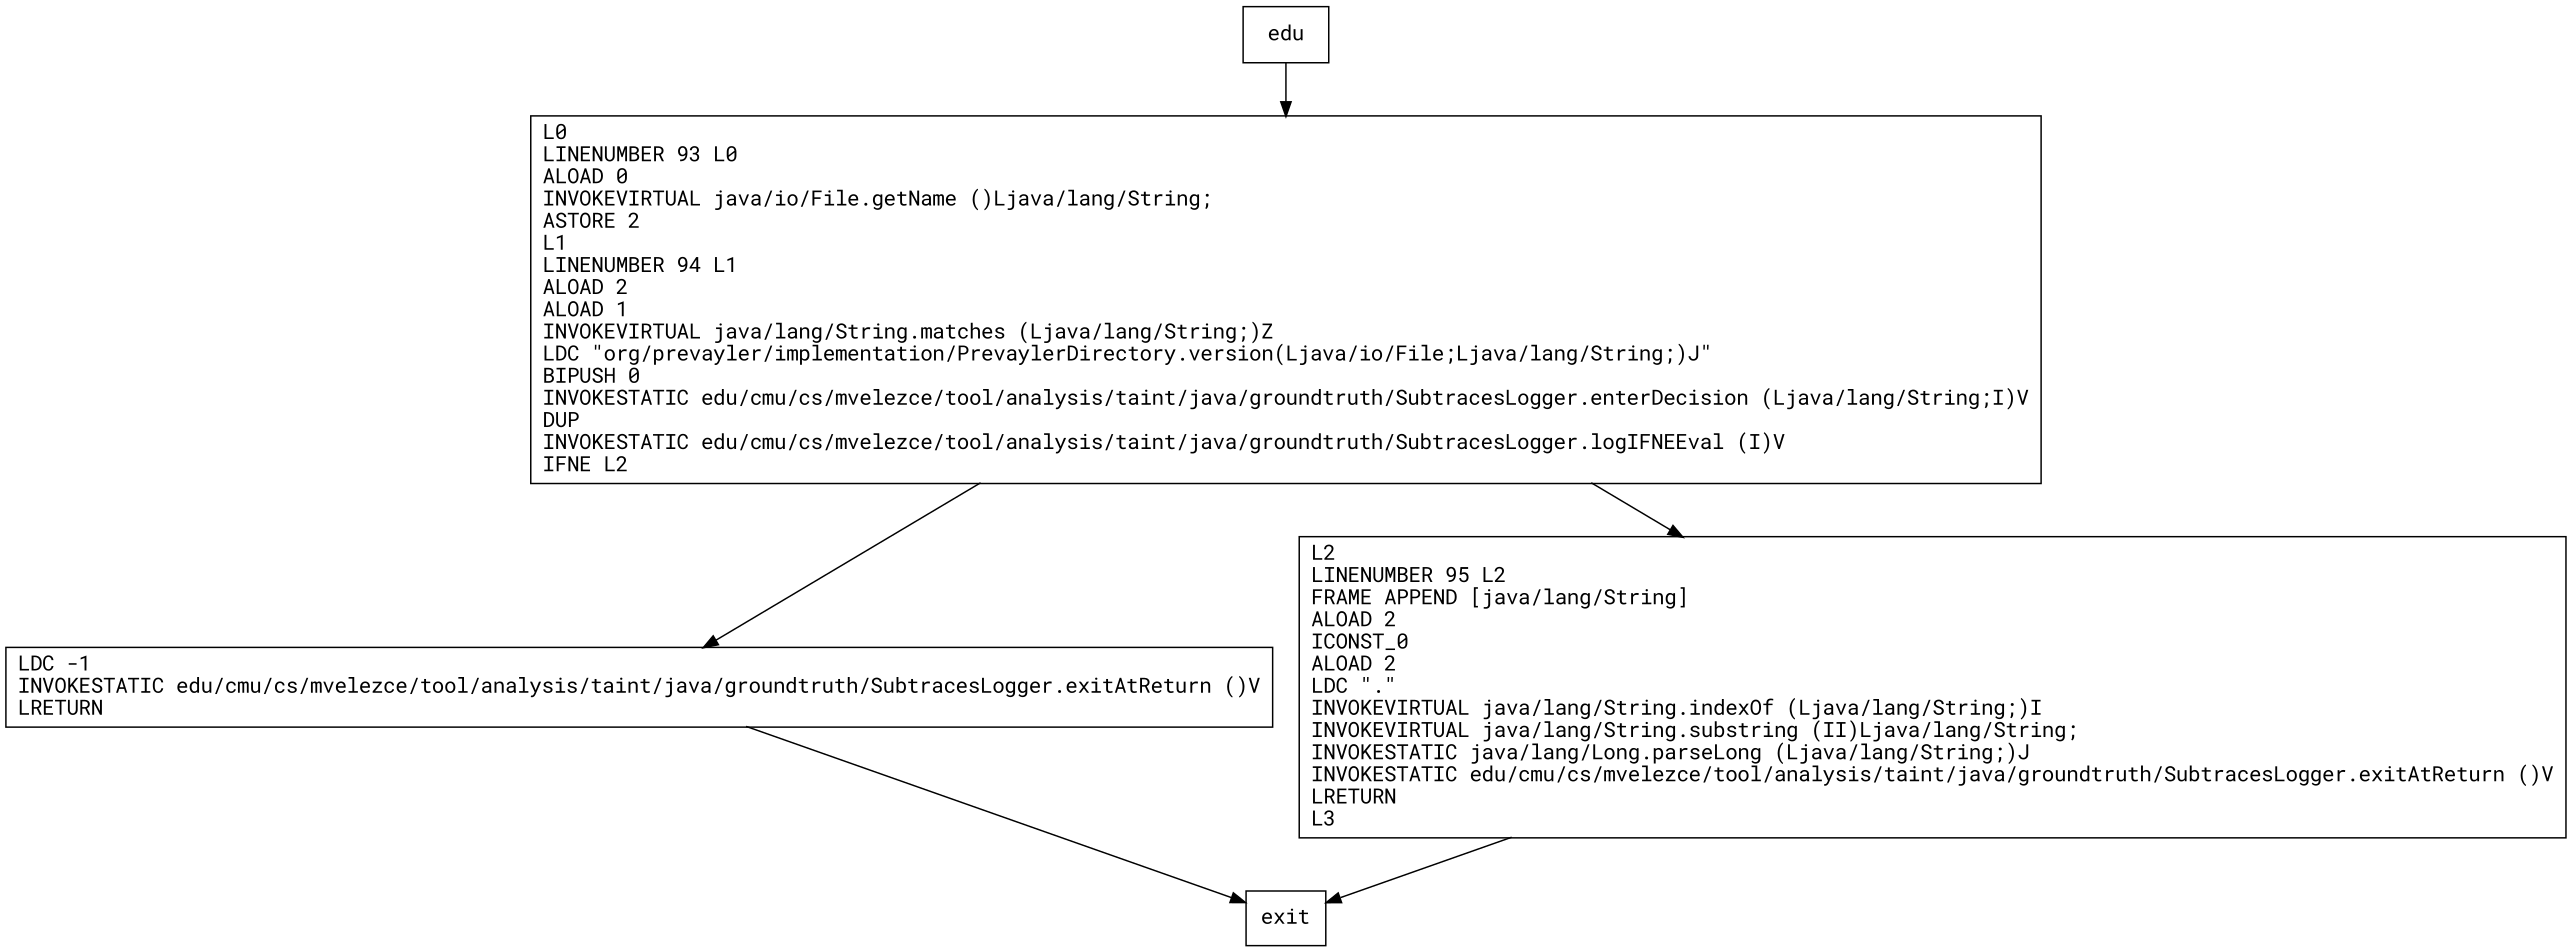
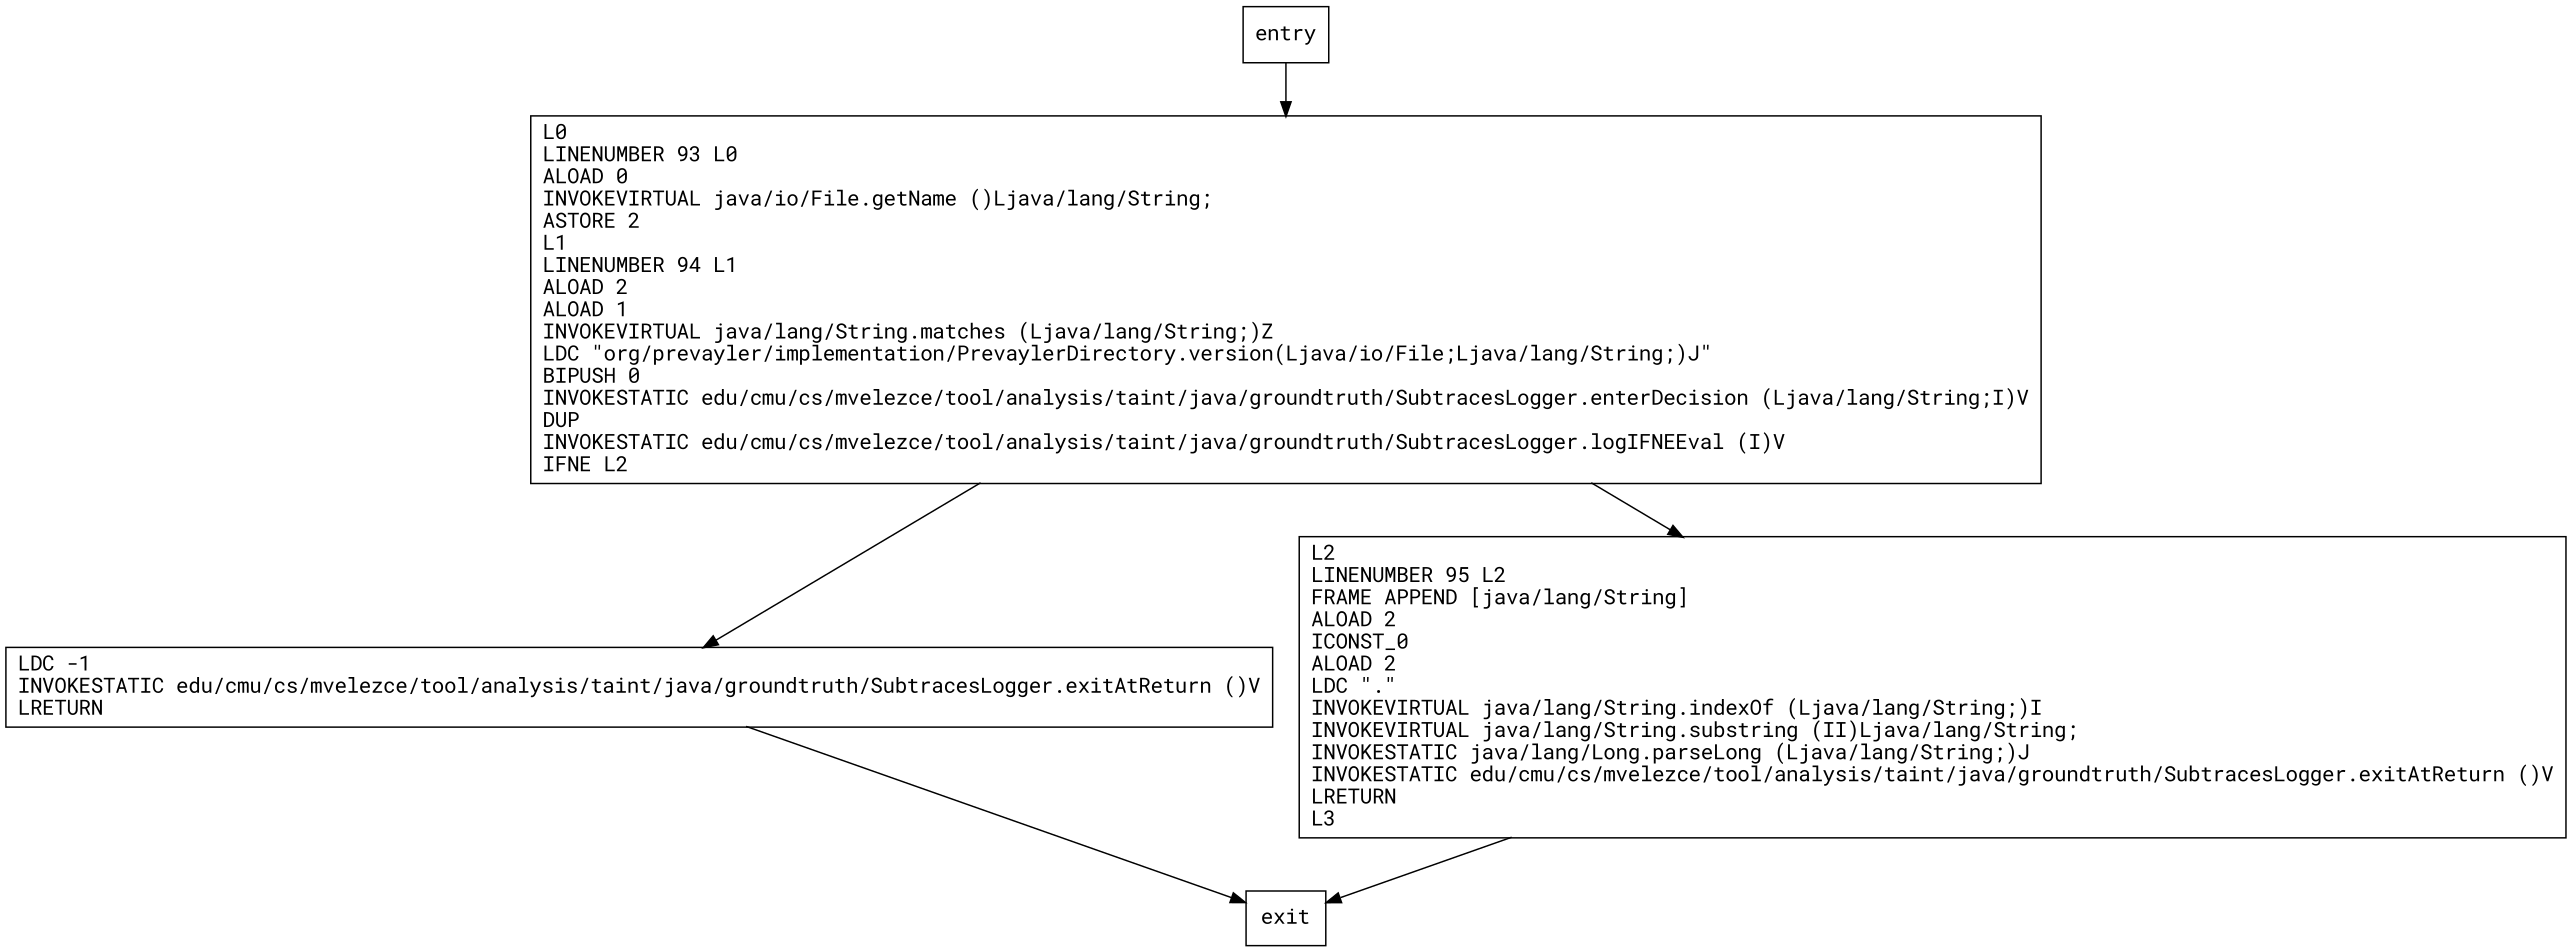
(1286, 35) -> (1286, 35)
